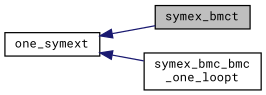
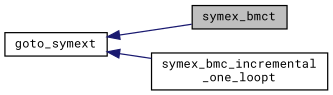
(52, 44) -> (56, 44)
(203, 71) -> (240, 71)
